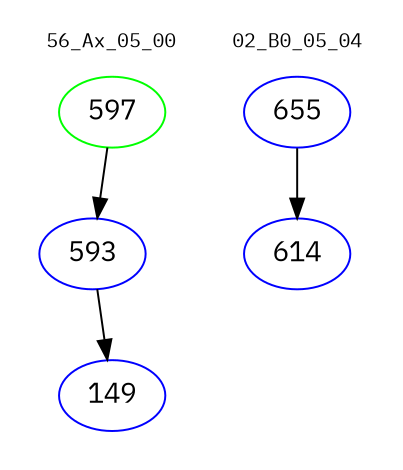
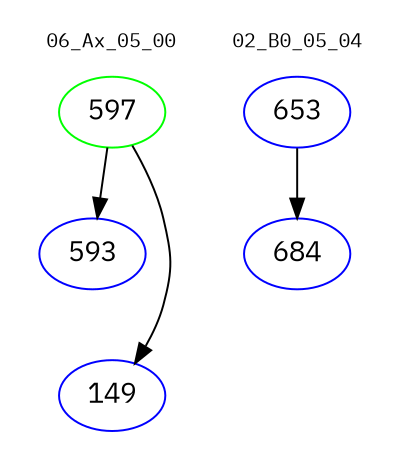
(112, 42) -> (112, 42)
(297, 112) -> (297, 112)
(297, 254) -> (297, 254)
(101, 314) -> (169, 244)
